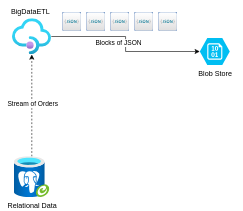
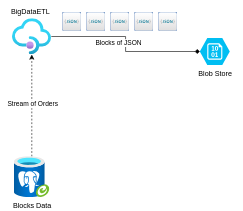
(194, 51) -> (194, 51)
(32, 206) -> (32, 206)
